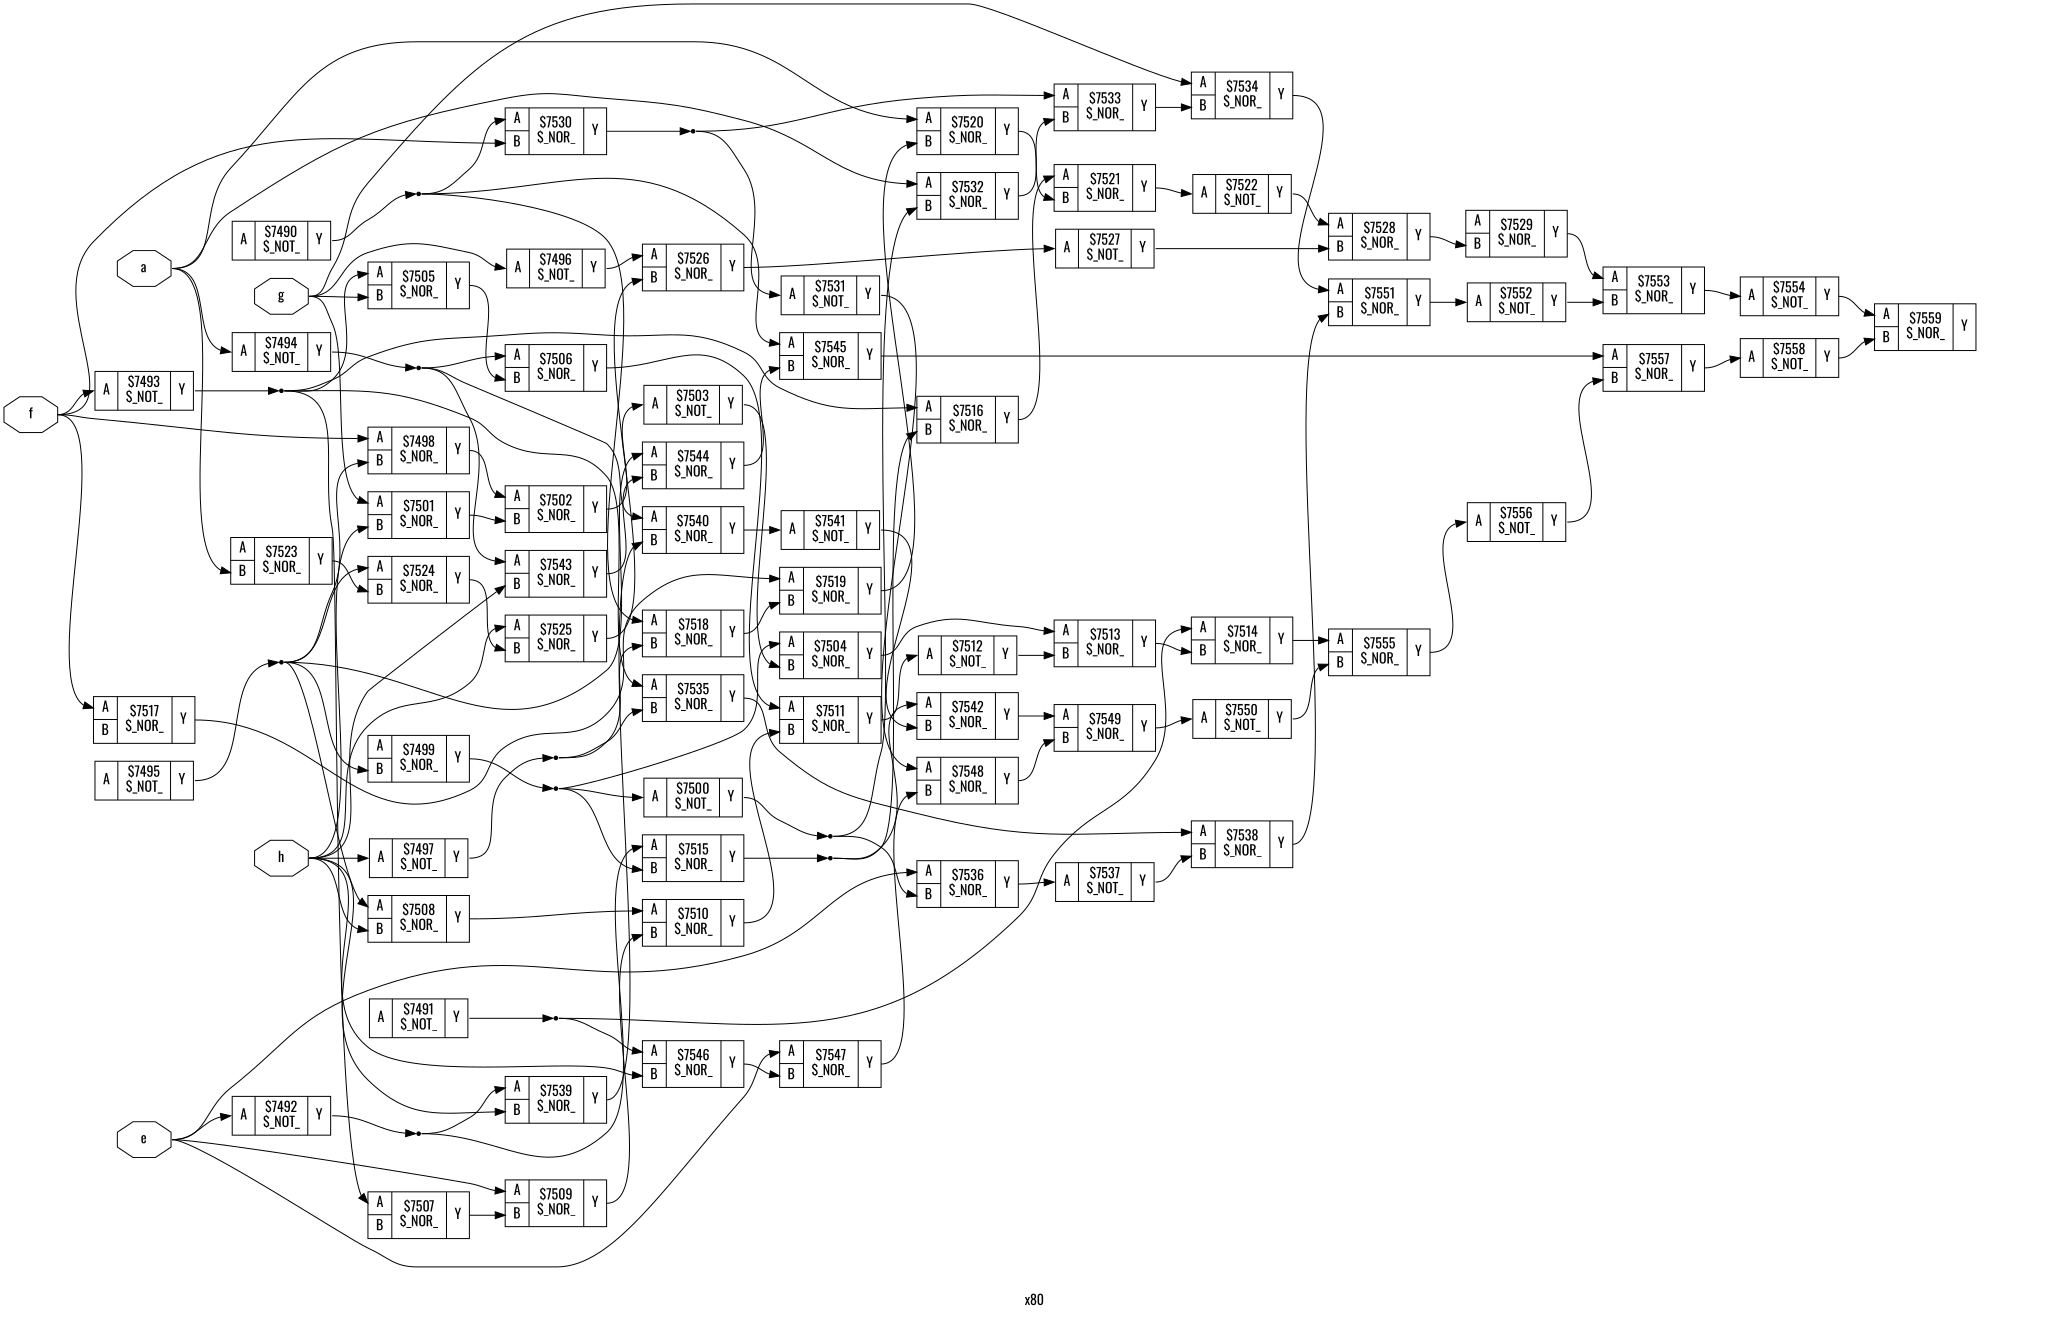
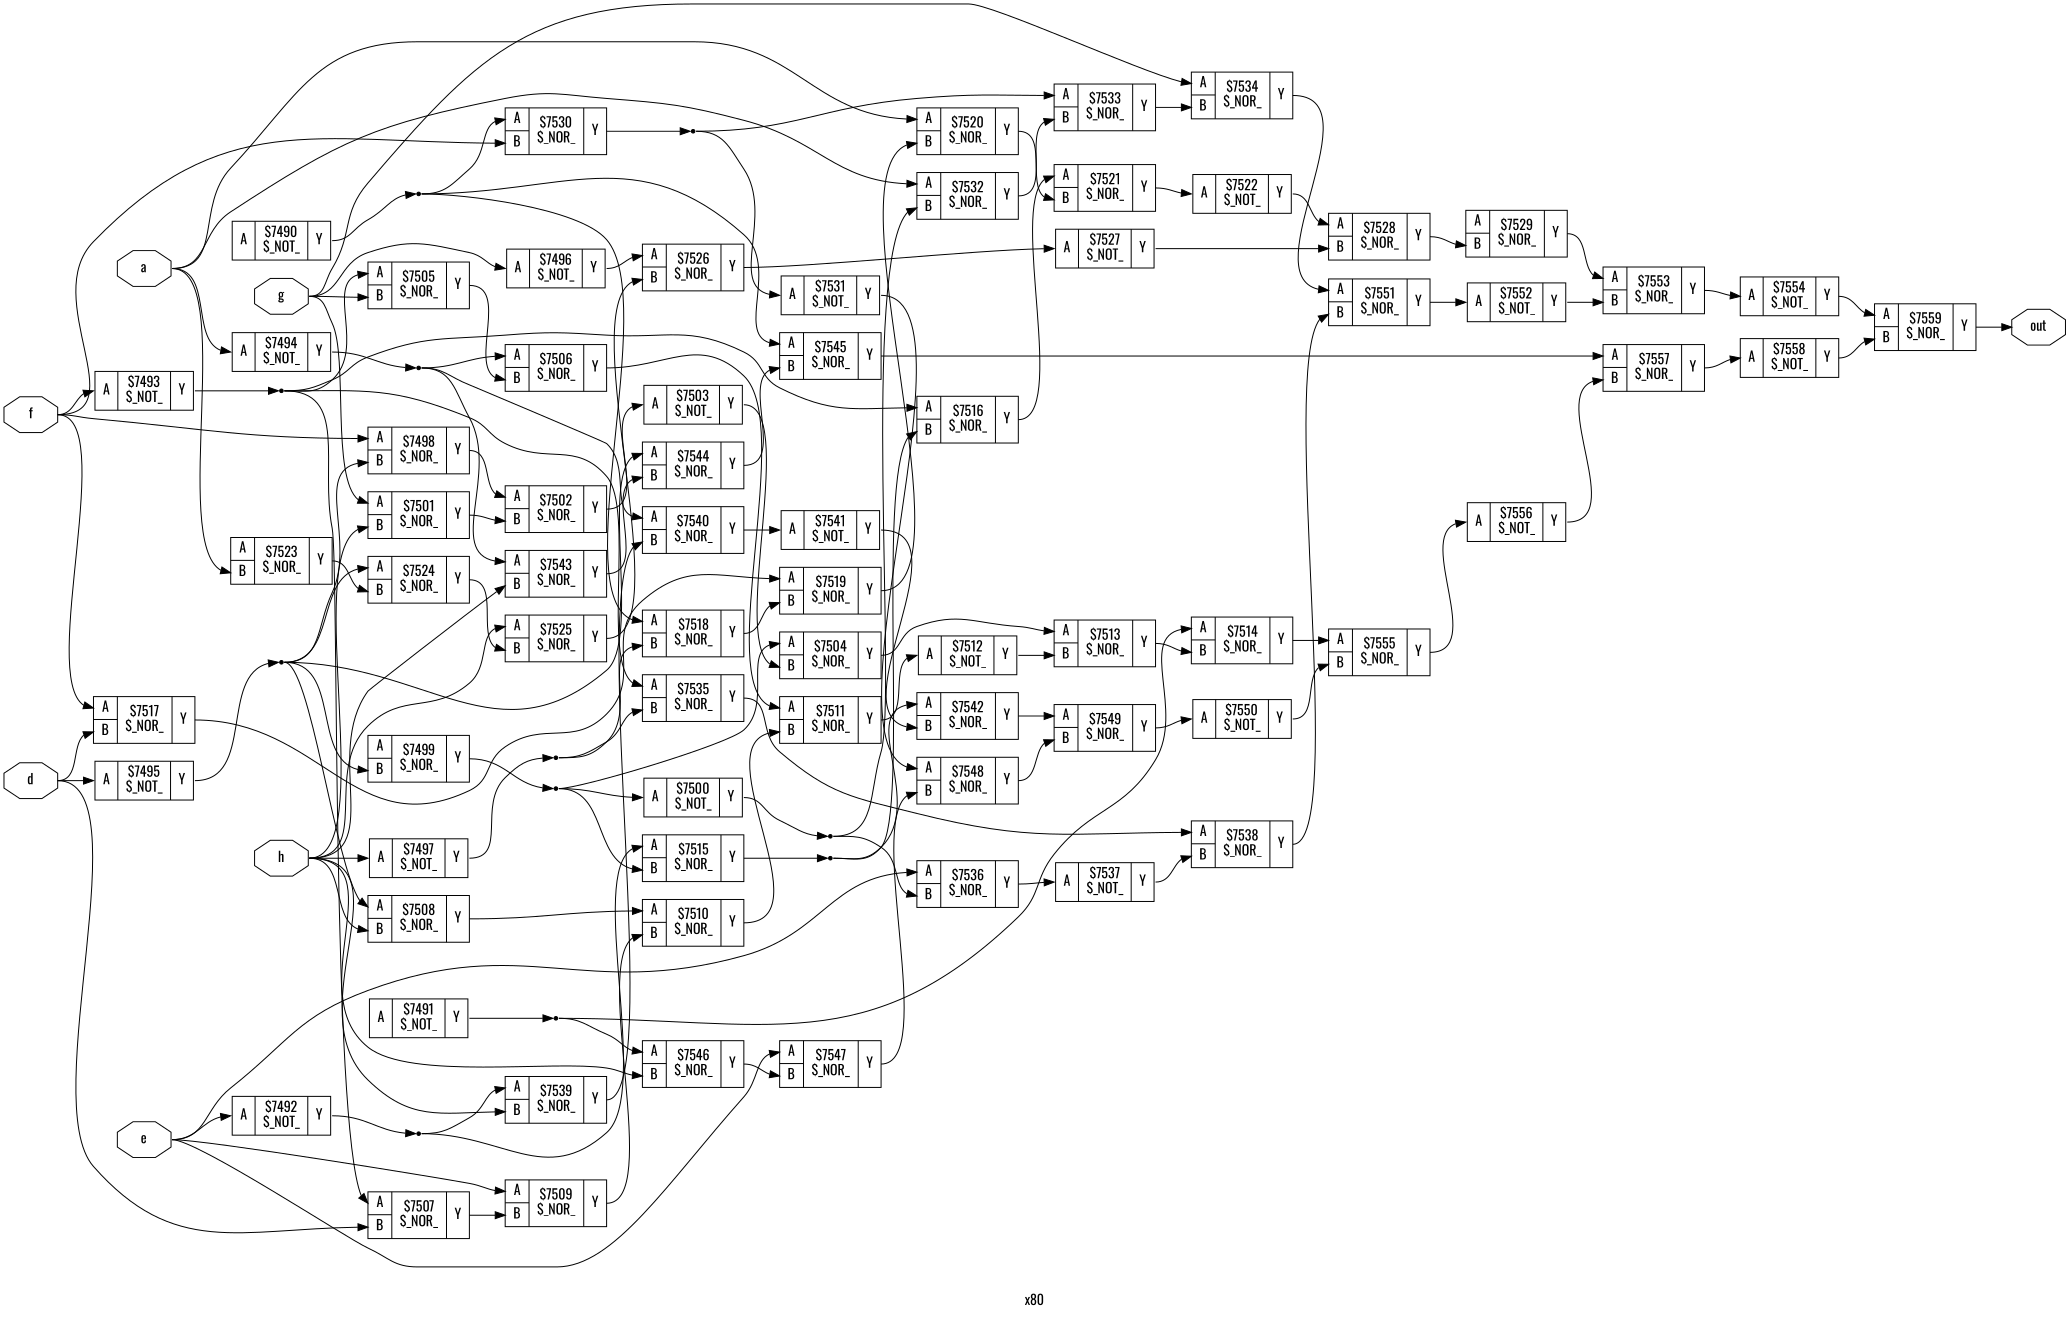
none -> (2039, 327)
none -> (31, 781)
